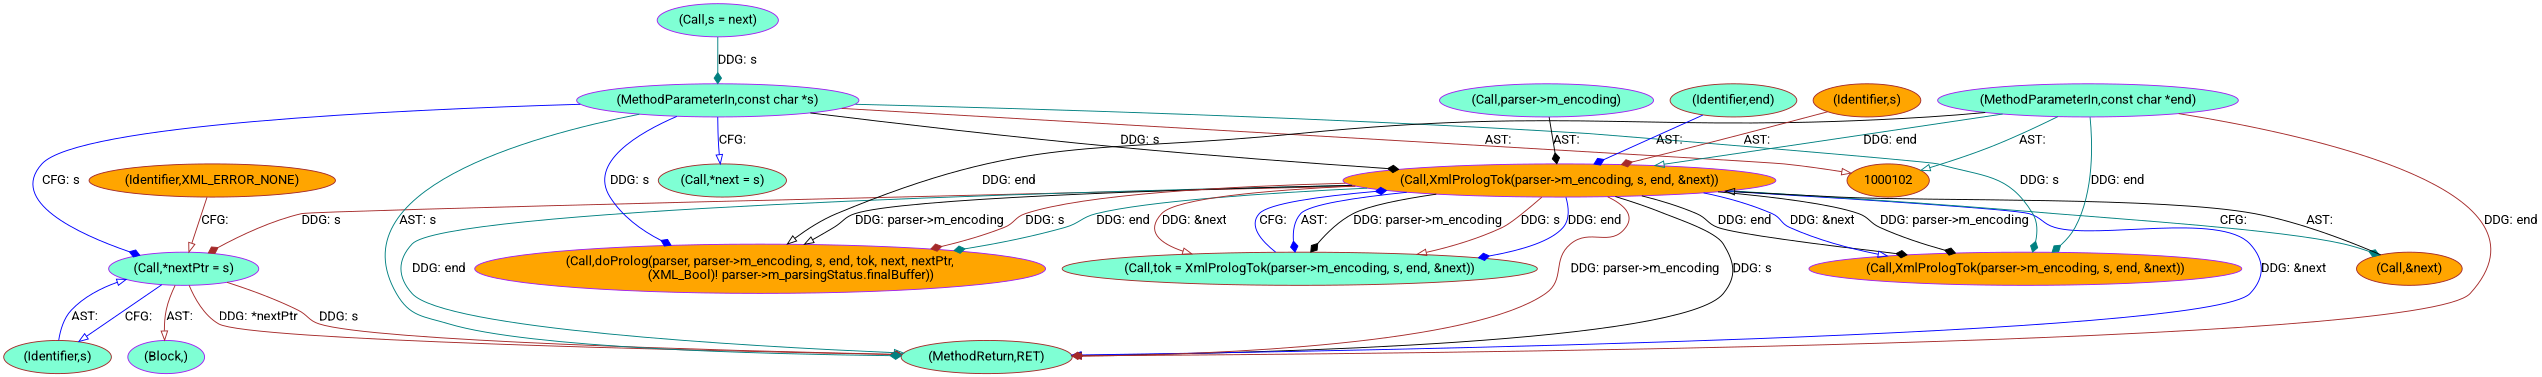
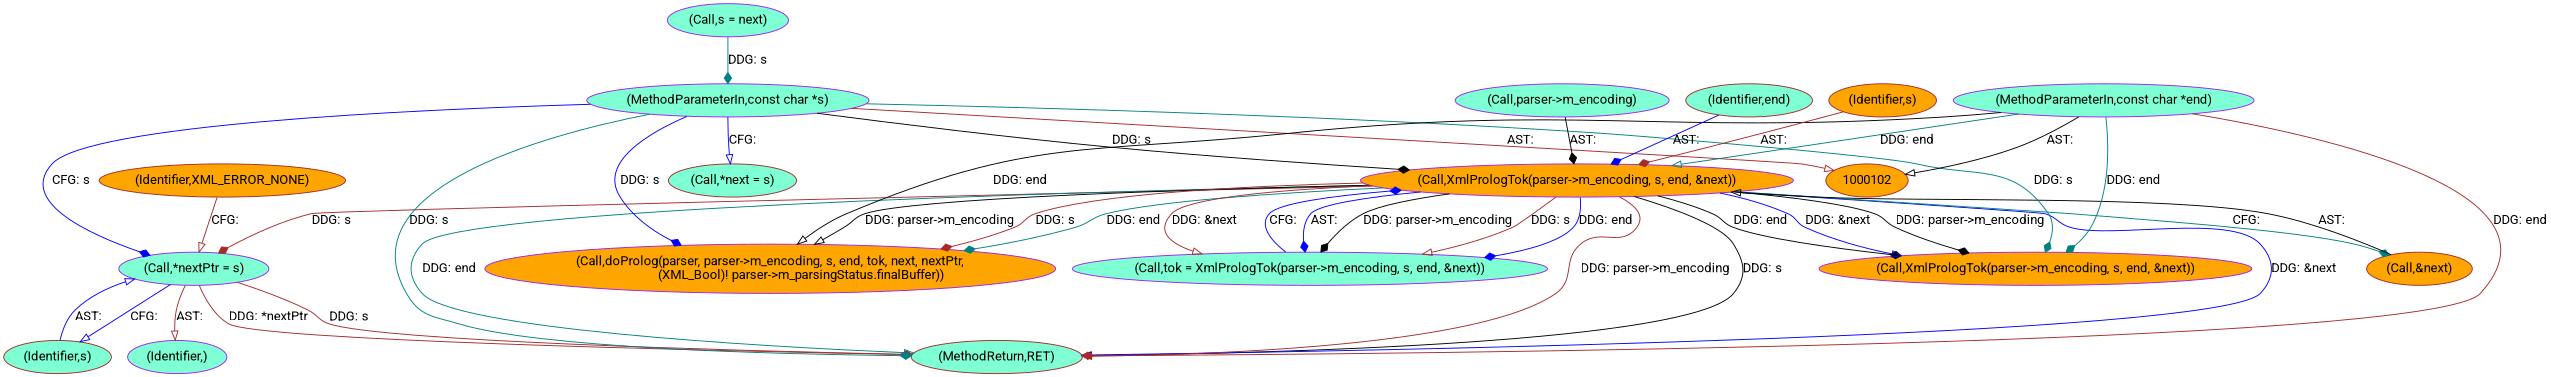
(1995, 145) -> (2000, 153)
(418, 221) -> (429, 221)
(1300, 269) -> (1310, 269)
(166, 357) -> (177, 357)
